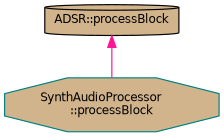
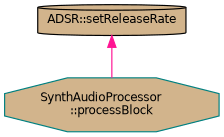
(112, 20) -> (112, 20)
